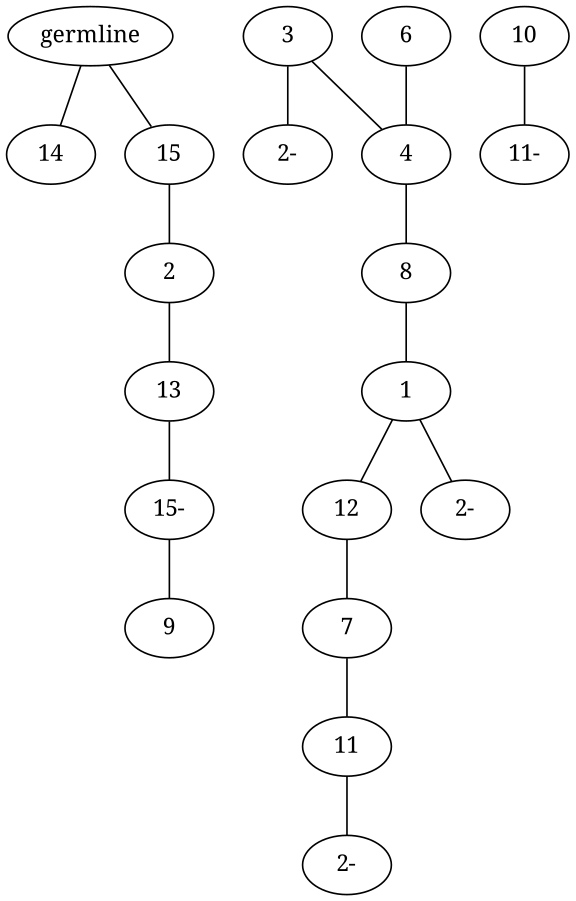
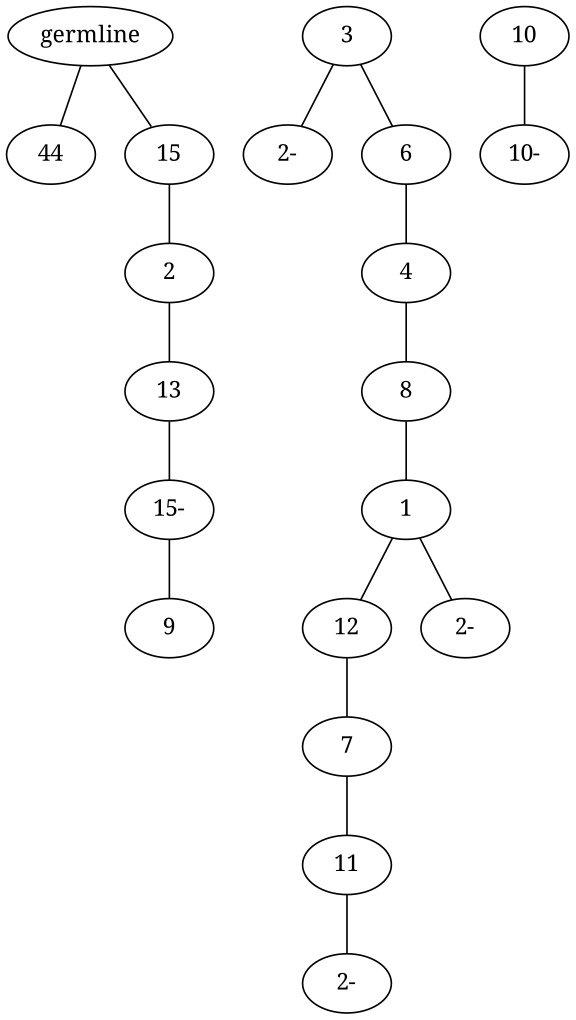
(347, 95) -> (377, 95)
(51, 155) -> (51, 155)
(525, 155) -> (525, 155)
